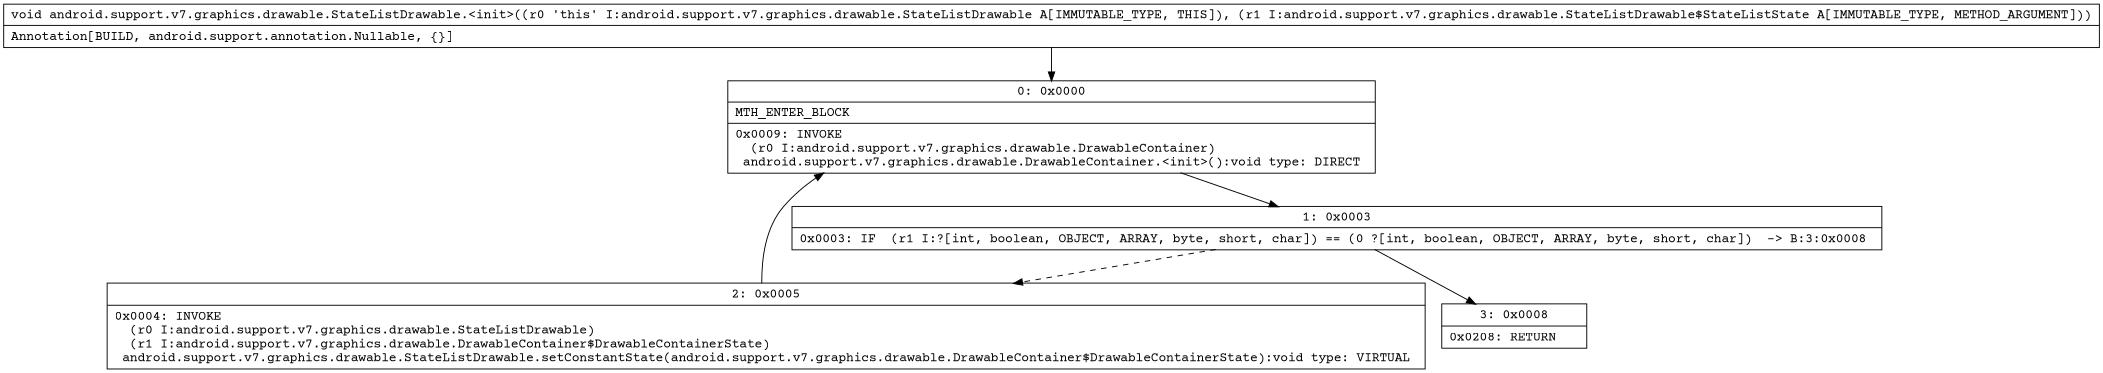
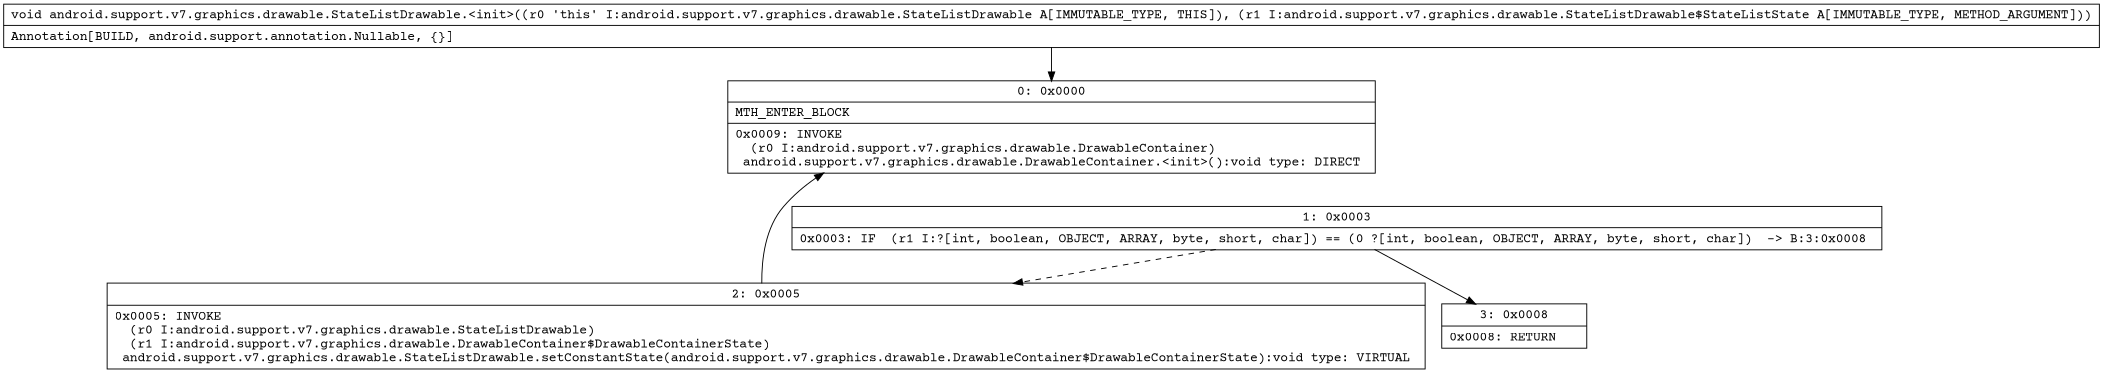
(1225, 188) -> none
(176, 316) -> (176, 316)
(1514, 337) -> (1514, 337)
